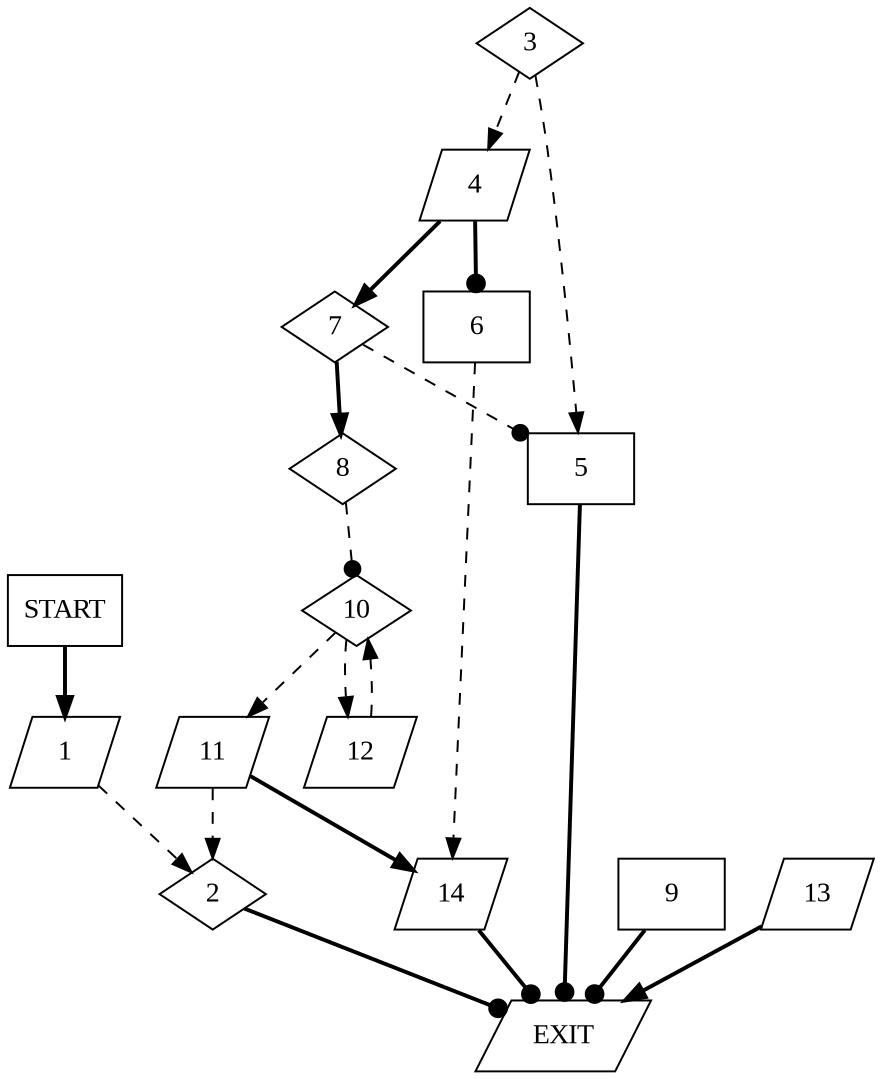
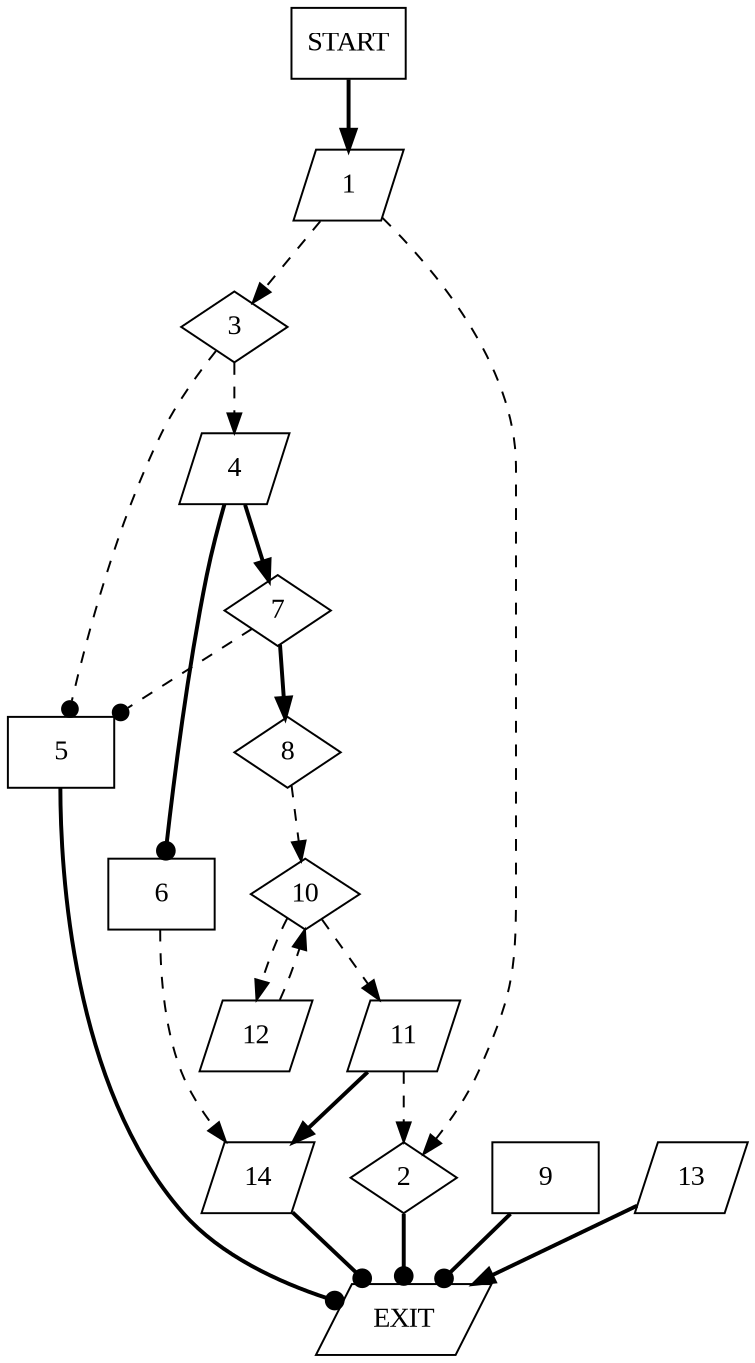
(559, 244) -> (126, 518)
none -> (293, 254)
(349, 532) -> (295, 813)
